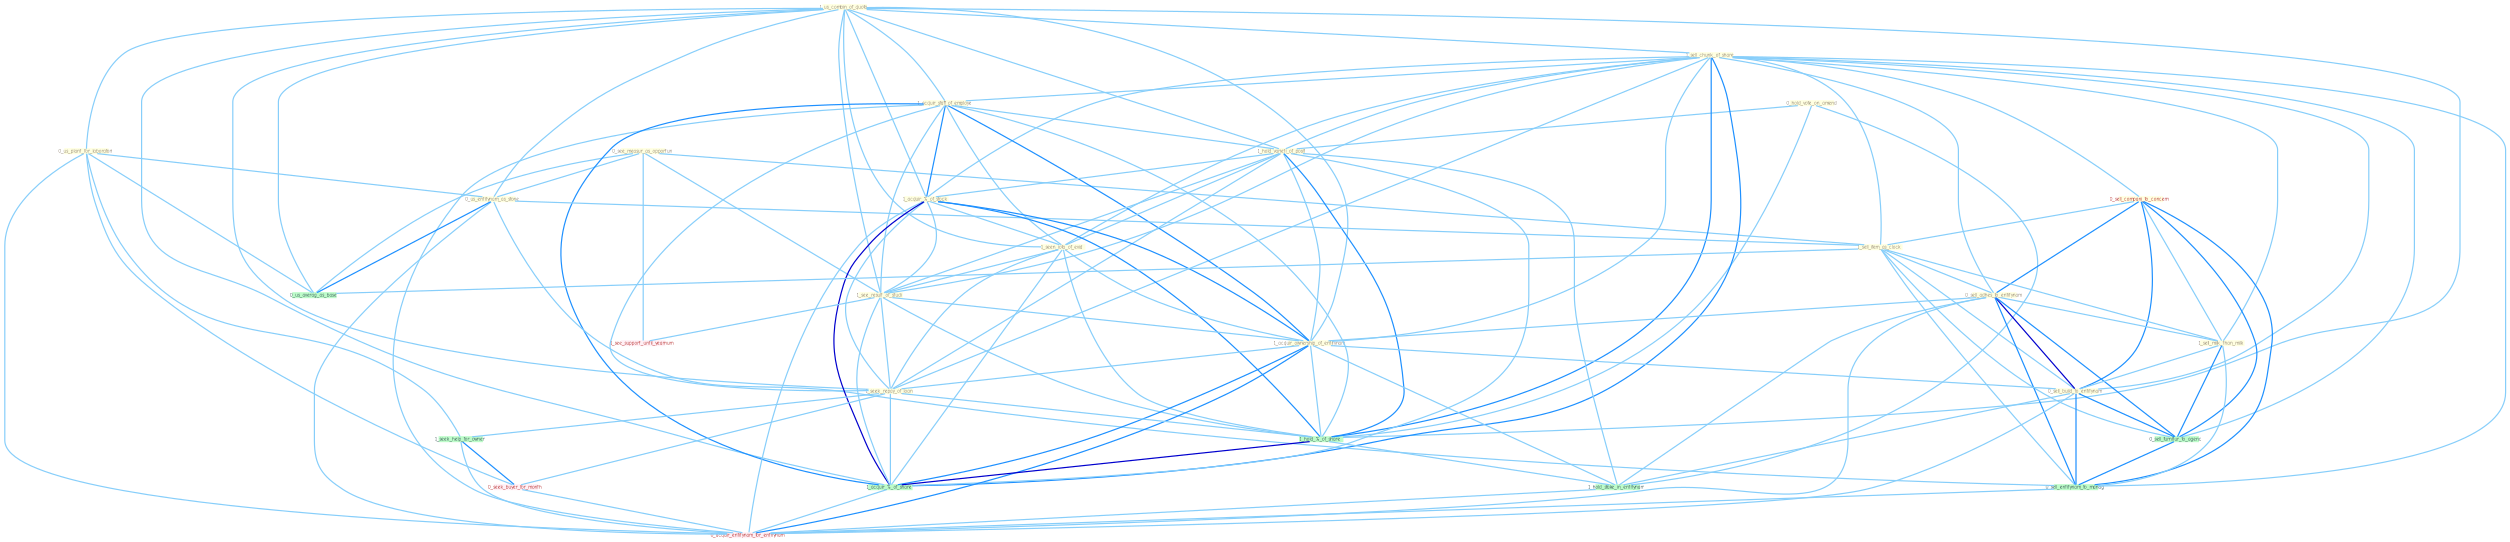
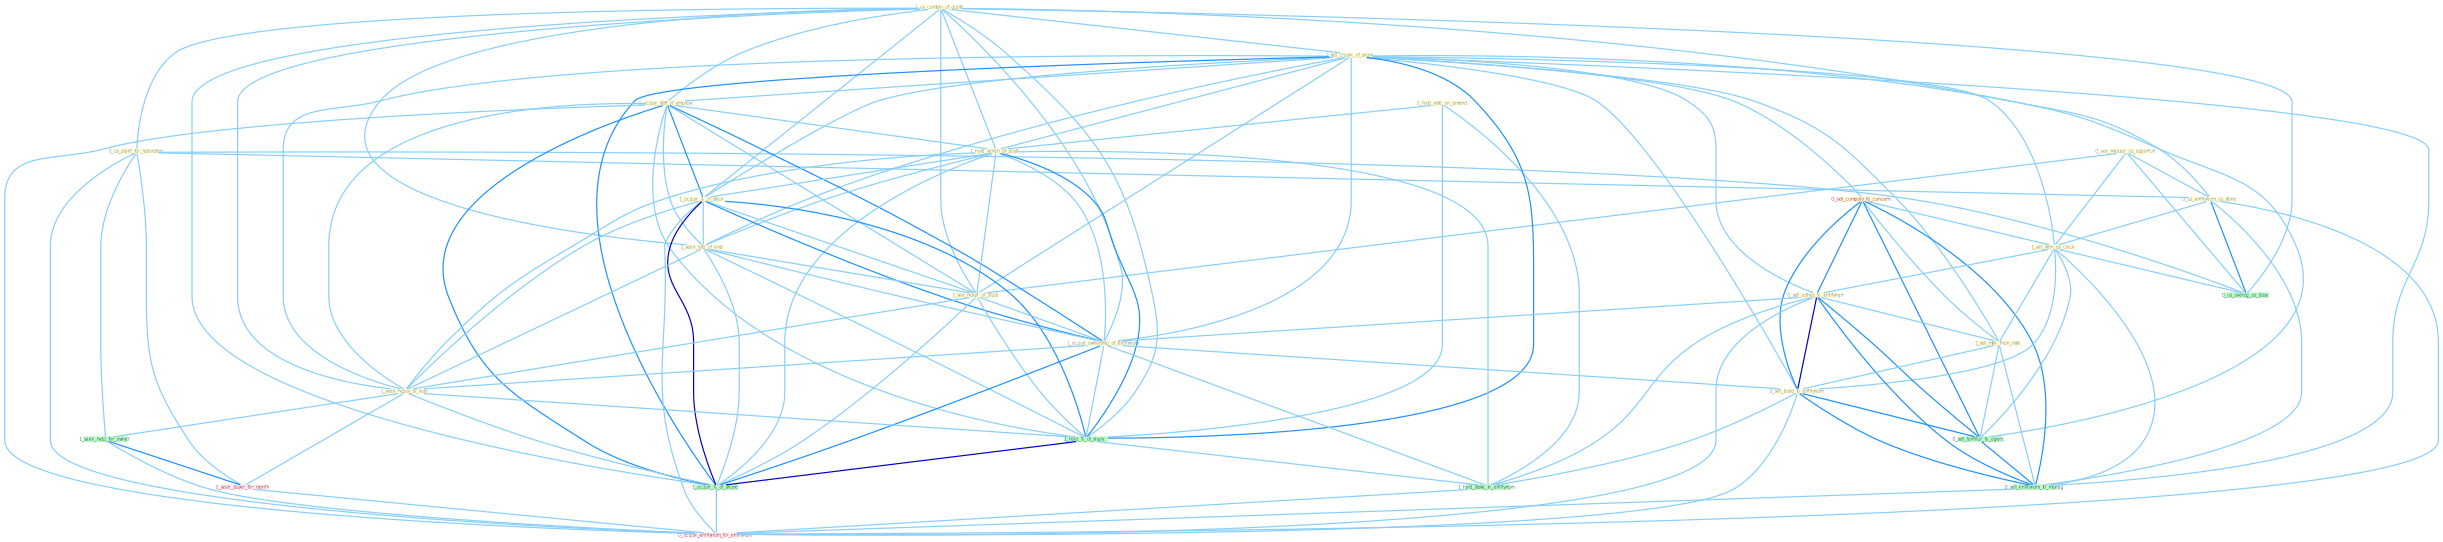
(643, 343) -> none
(2200, 391) -> (1990, 391)
(1055, 460) -> none
